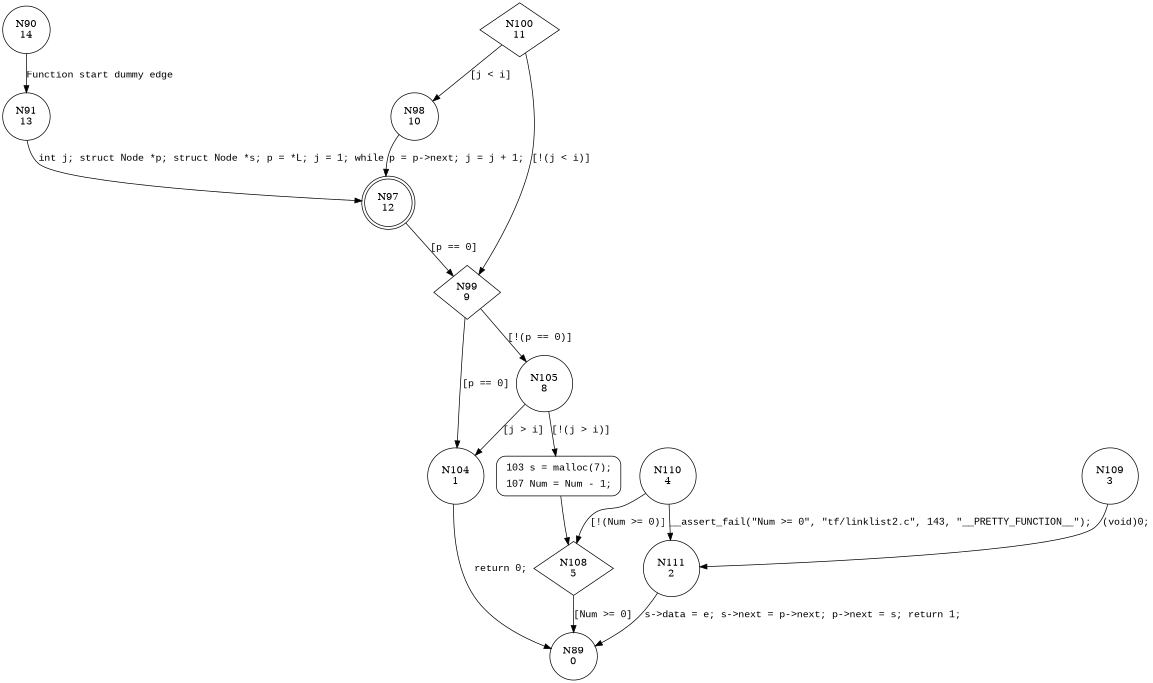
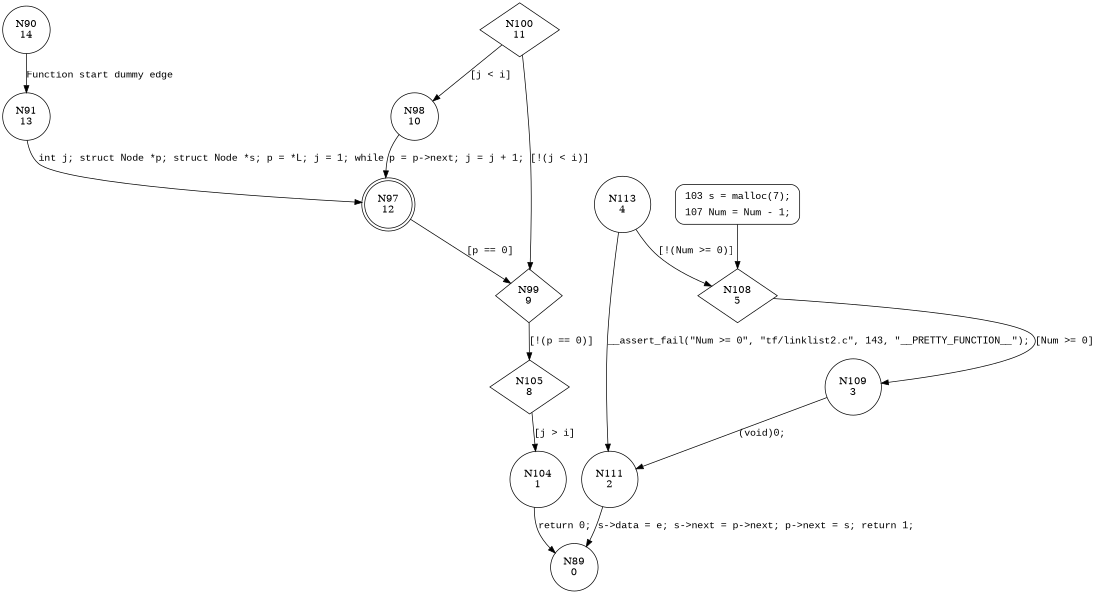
(461, 379) -> none
(545, 384) -> (530, 387)
(552, 430) -> none
(668, 476) -> (623, 204)
(574, 610) -> (985, 320)
